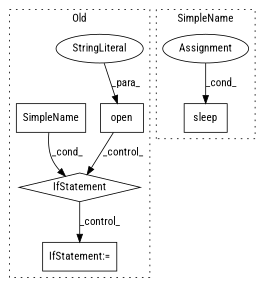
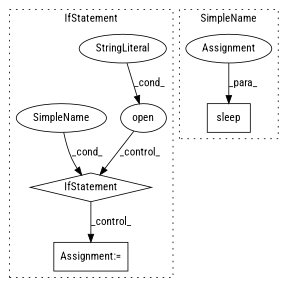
(80, 19) -> (91, 19)
(126, 83) -> (150, 83)
(222, 83) -> (244, 83)
(51, 118) -> (61, 118)
(122, 118) -> (144, 118)
(80, 257) -> (91, 257)
